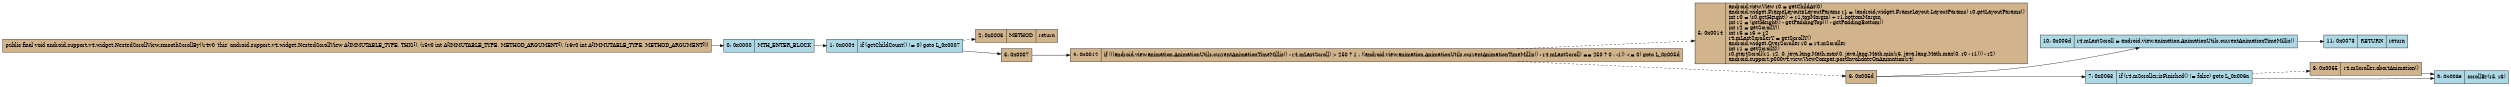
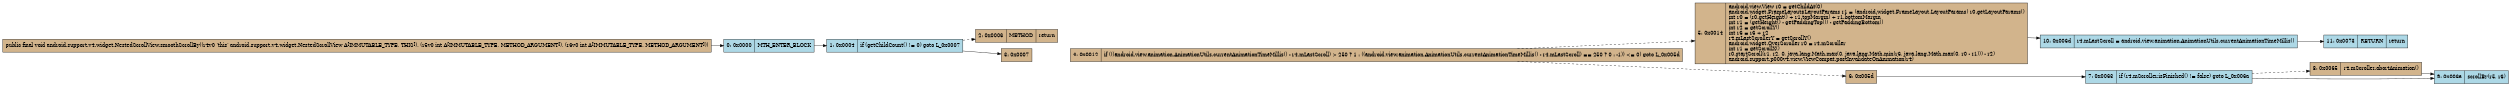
(1049, 55) -> none
(2007, 69) -> (2032, 38)
